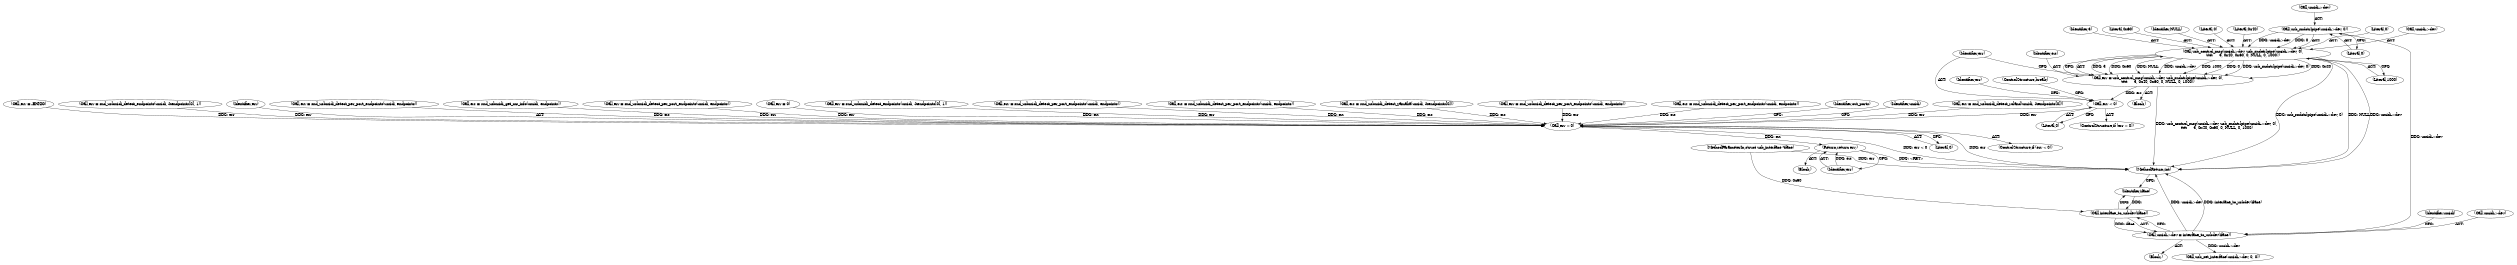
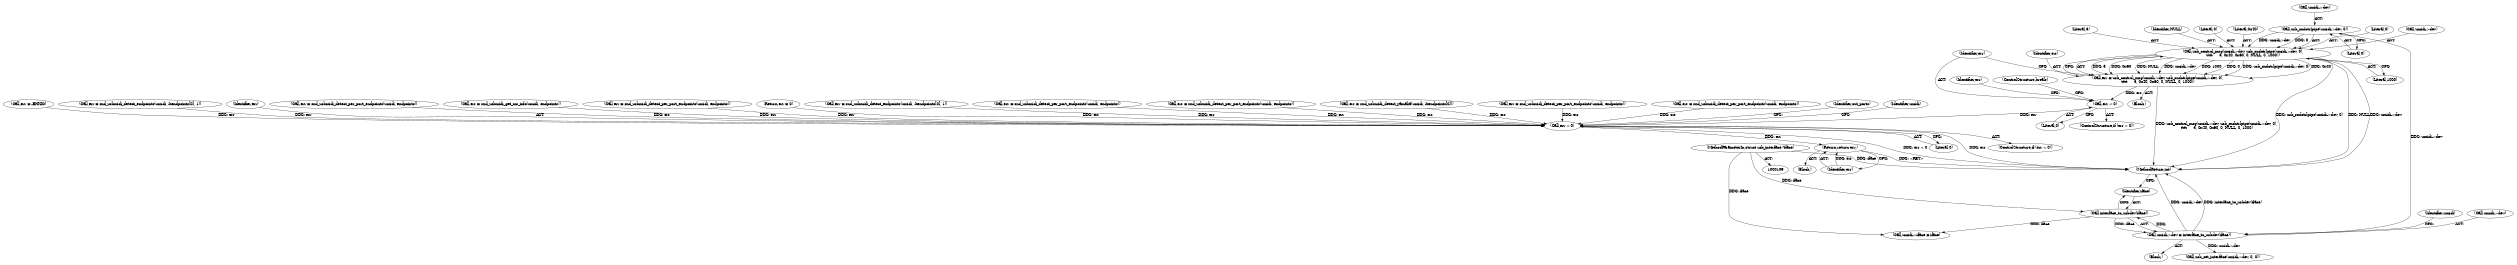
(2081, 30) -> (2081, 30)
(2121, 30) -> none
(778, 104) -> (778, 104)
(2008, 104) -> none
(1866, 159) -> (1866, 159)
none -> (1775, 170)
(1792, 181) -> (1792, 181)
(2137, 203) -> (2137, 203)
(2162, 224) -> (2162, 224)
none -> (1917, 235)
